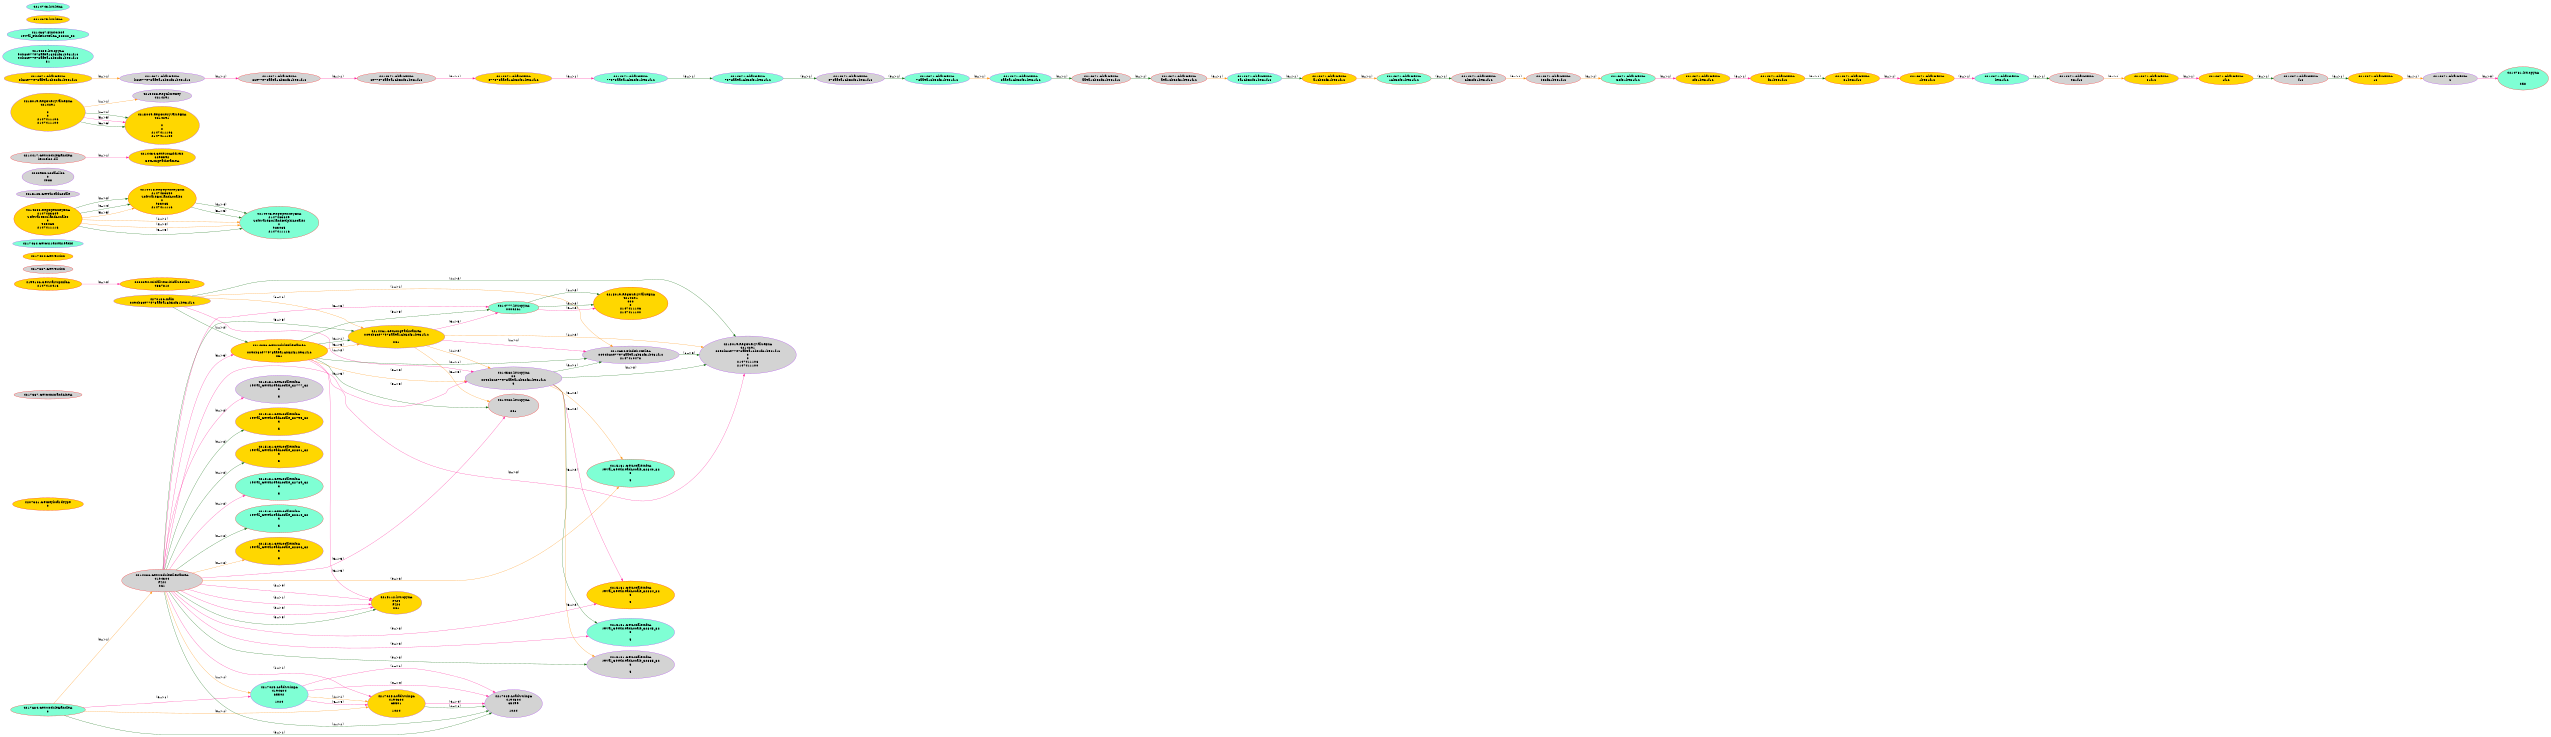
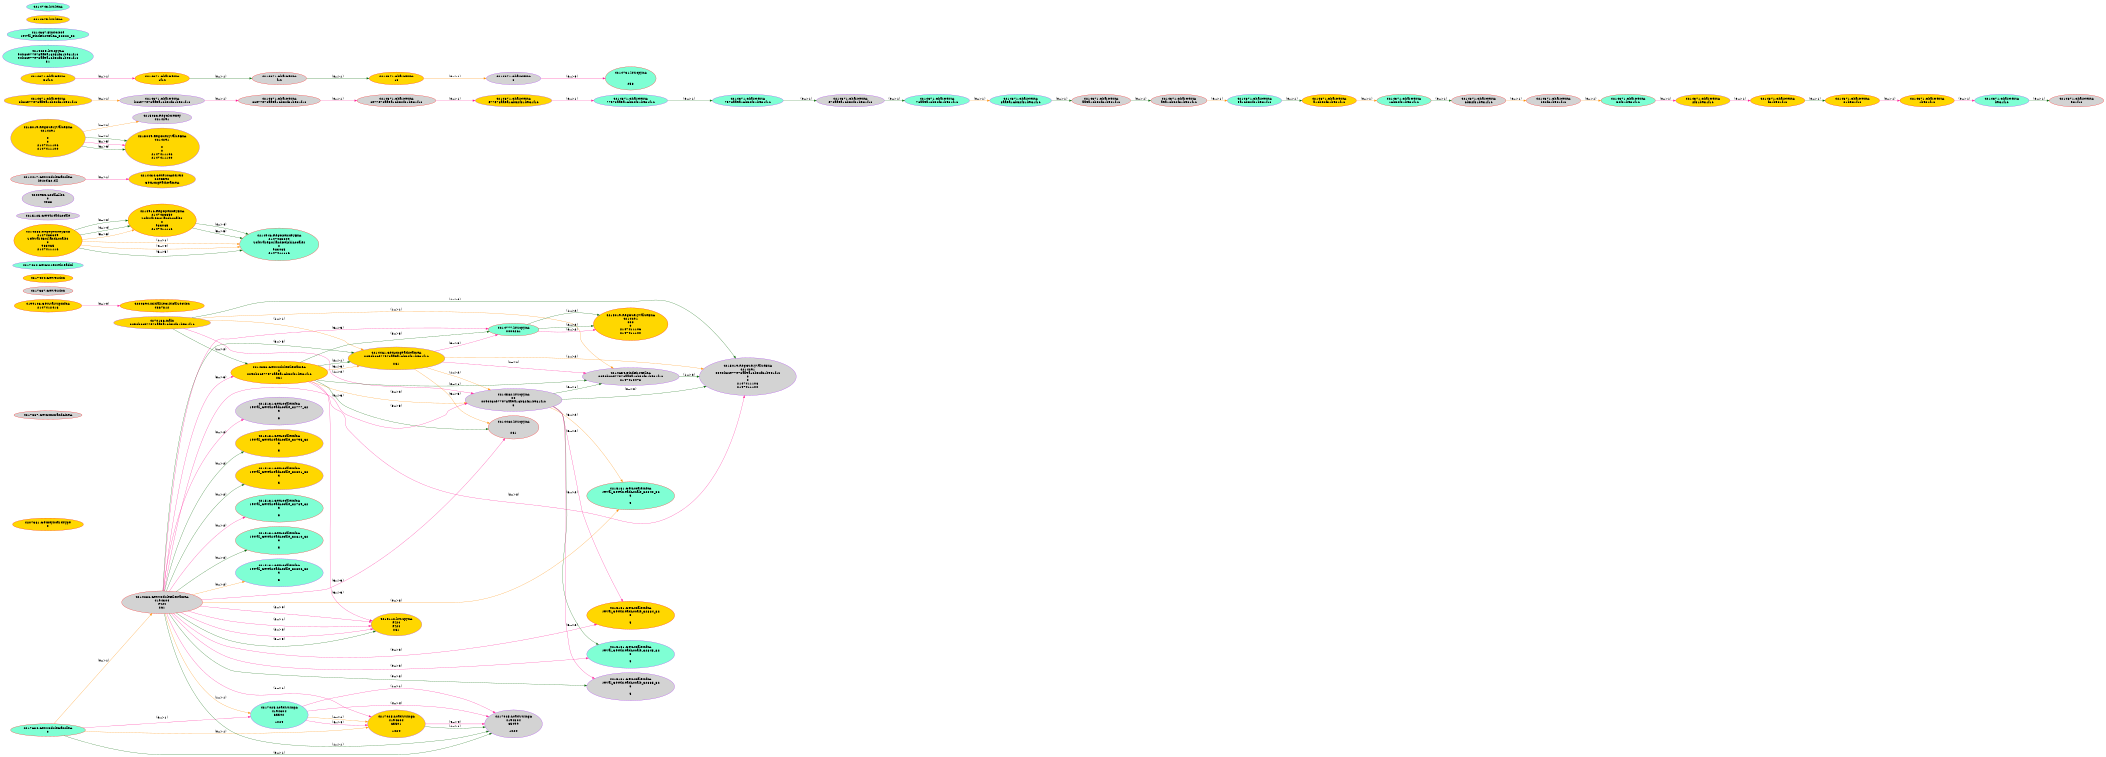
(2113, 78) -> none
(566, 530) -> (566, 552)
(279, 551) -> (279, 573)
